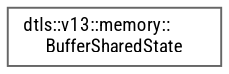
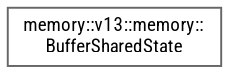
(114, 37) -> (114, 37)
